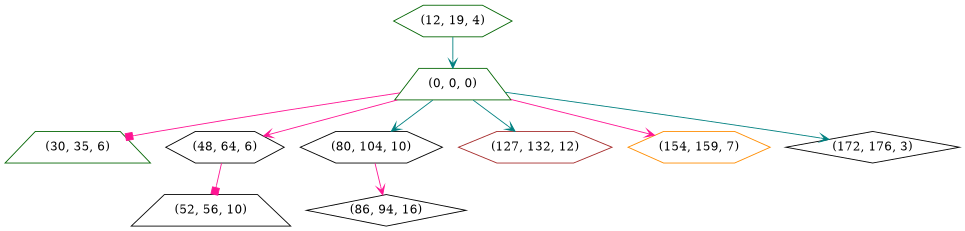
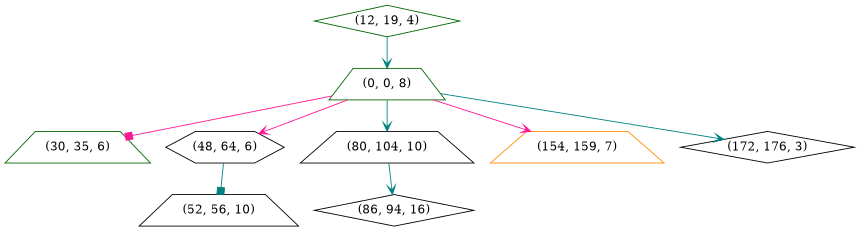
(453, 21) -> (387, 21)
(453, 84) -> (387, 84)
(371, 147) -> (387, 147)
(535, 147) -> none
(699, 147) -> (577, 147)
(219, 174) -> (222, 174)
(378, 175) -> (390, 174)
